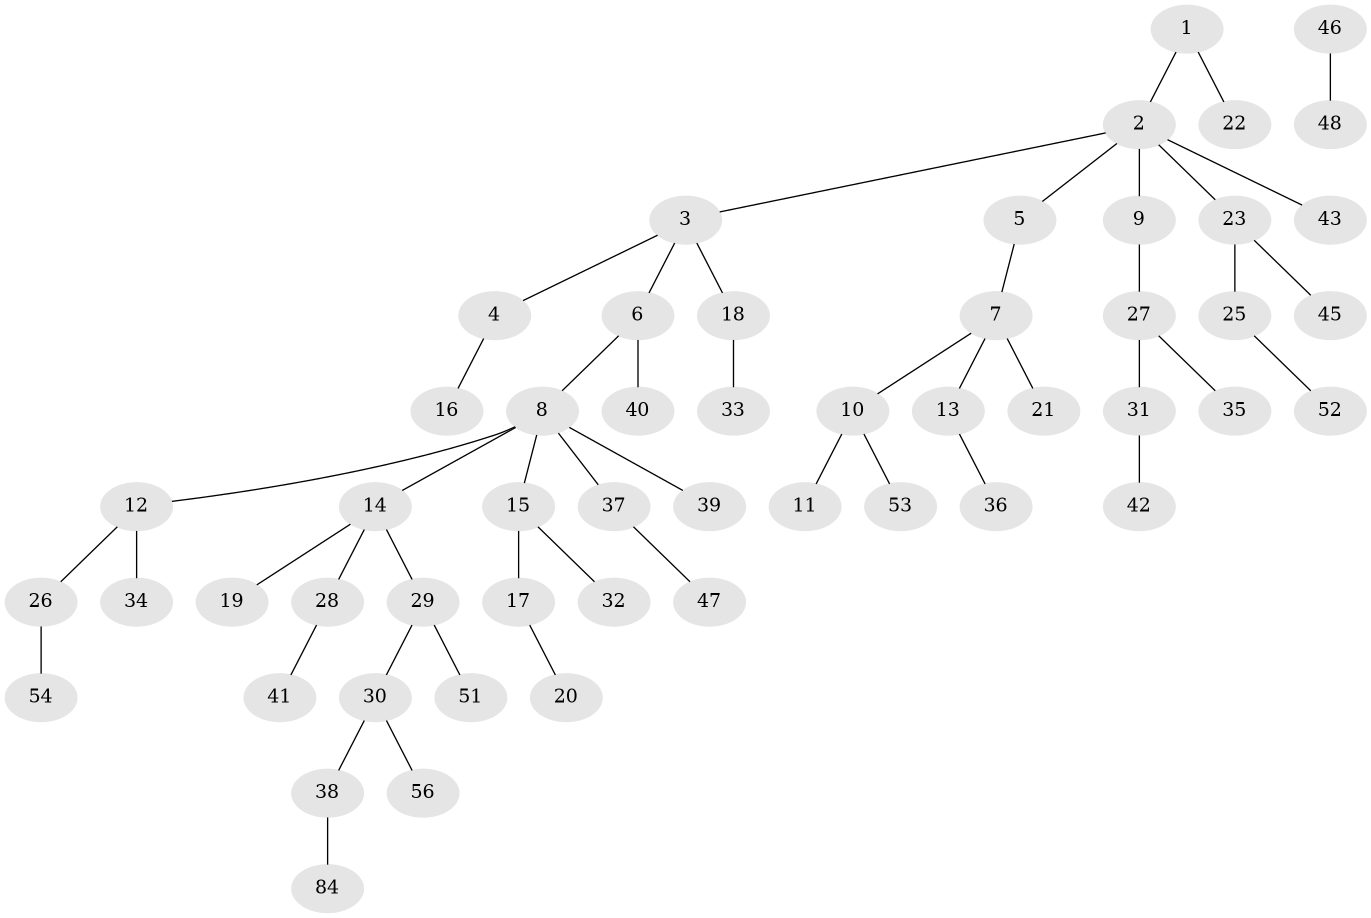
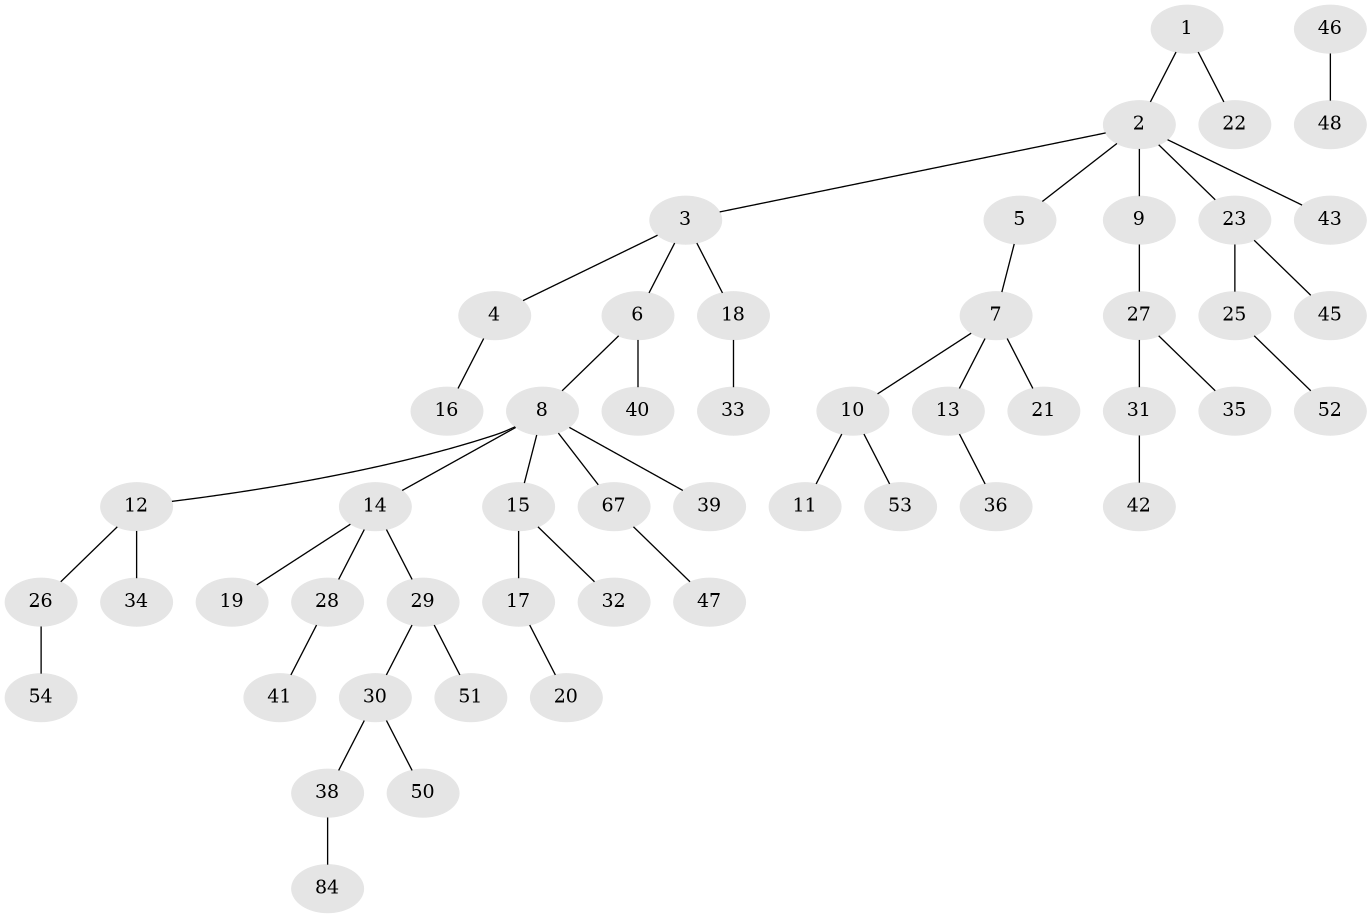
(614, 507) -> (614, 507)
(423, 793) -> (423, 793)
